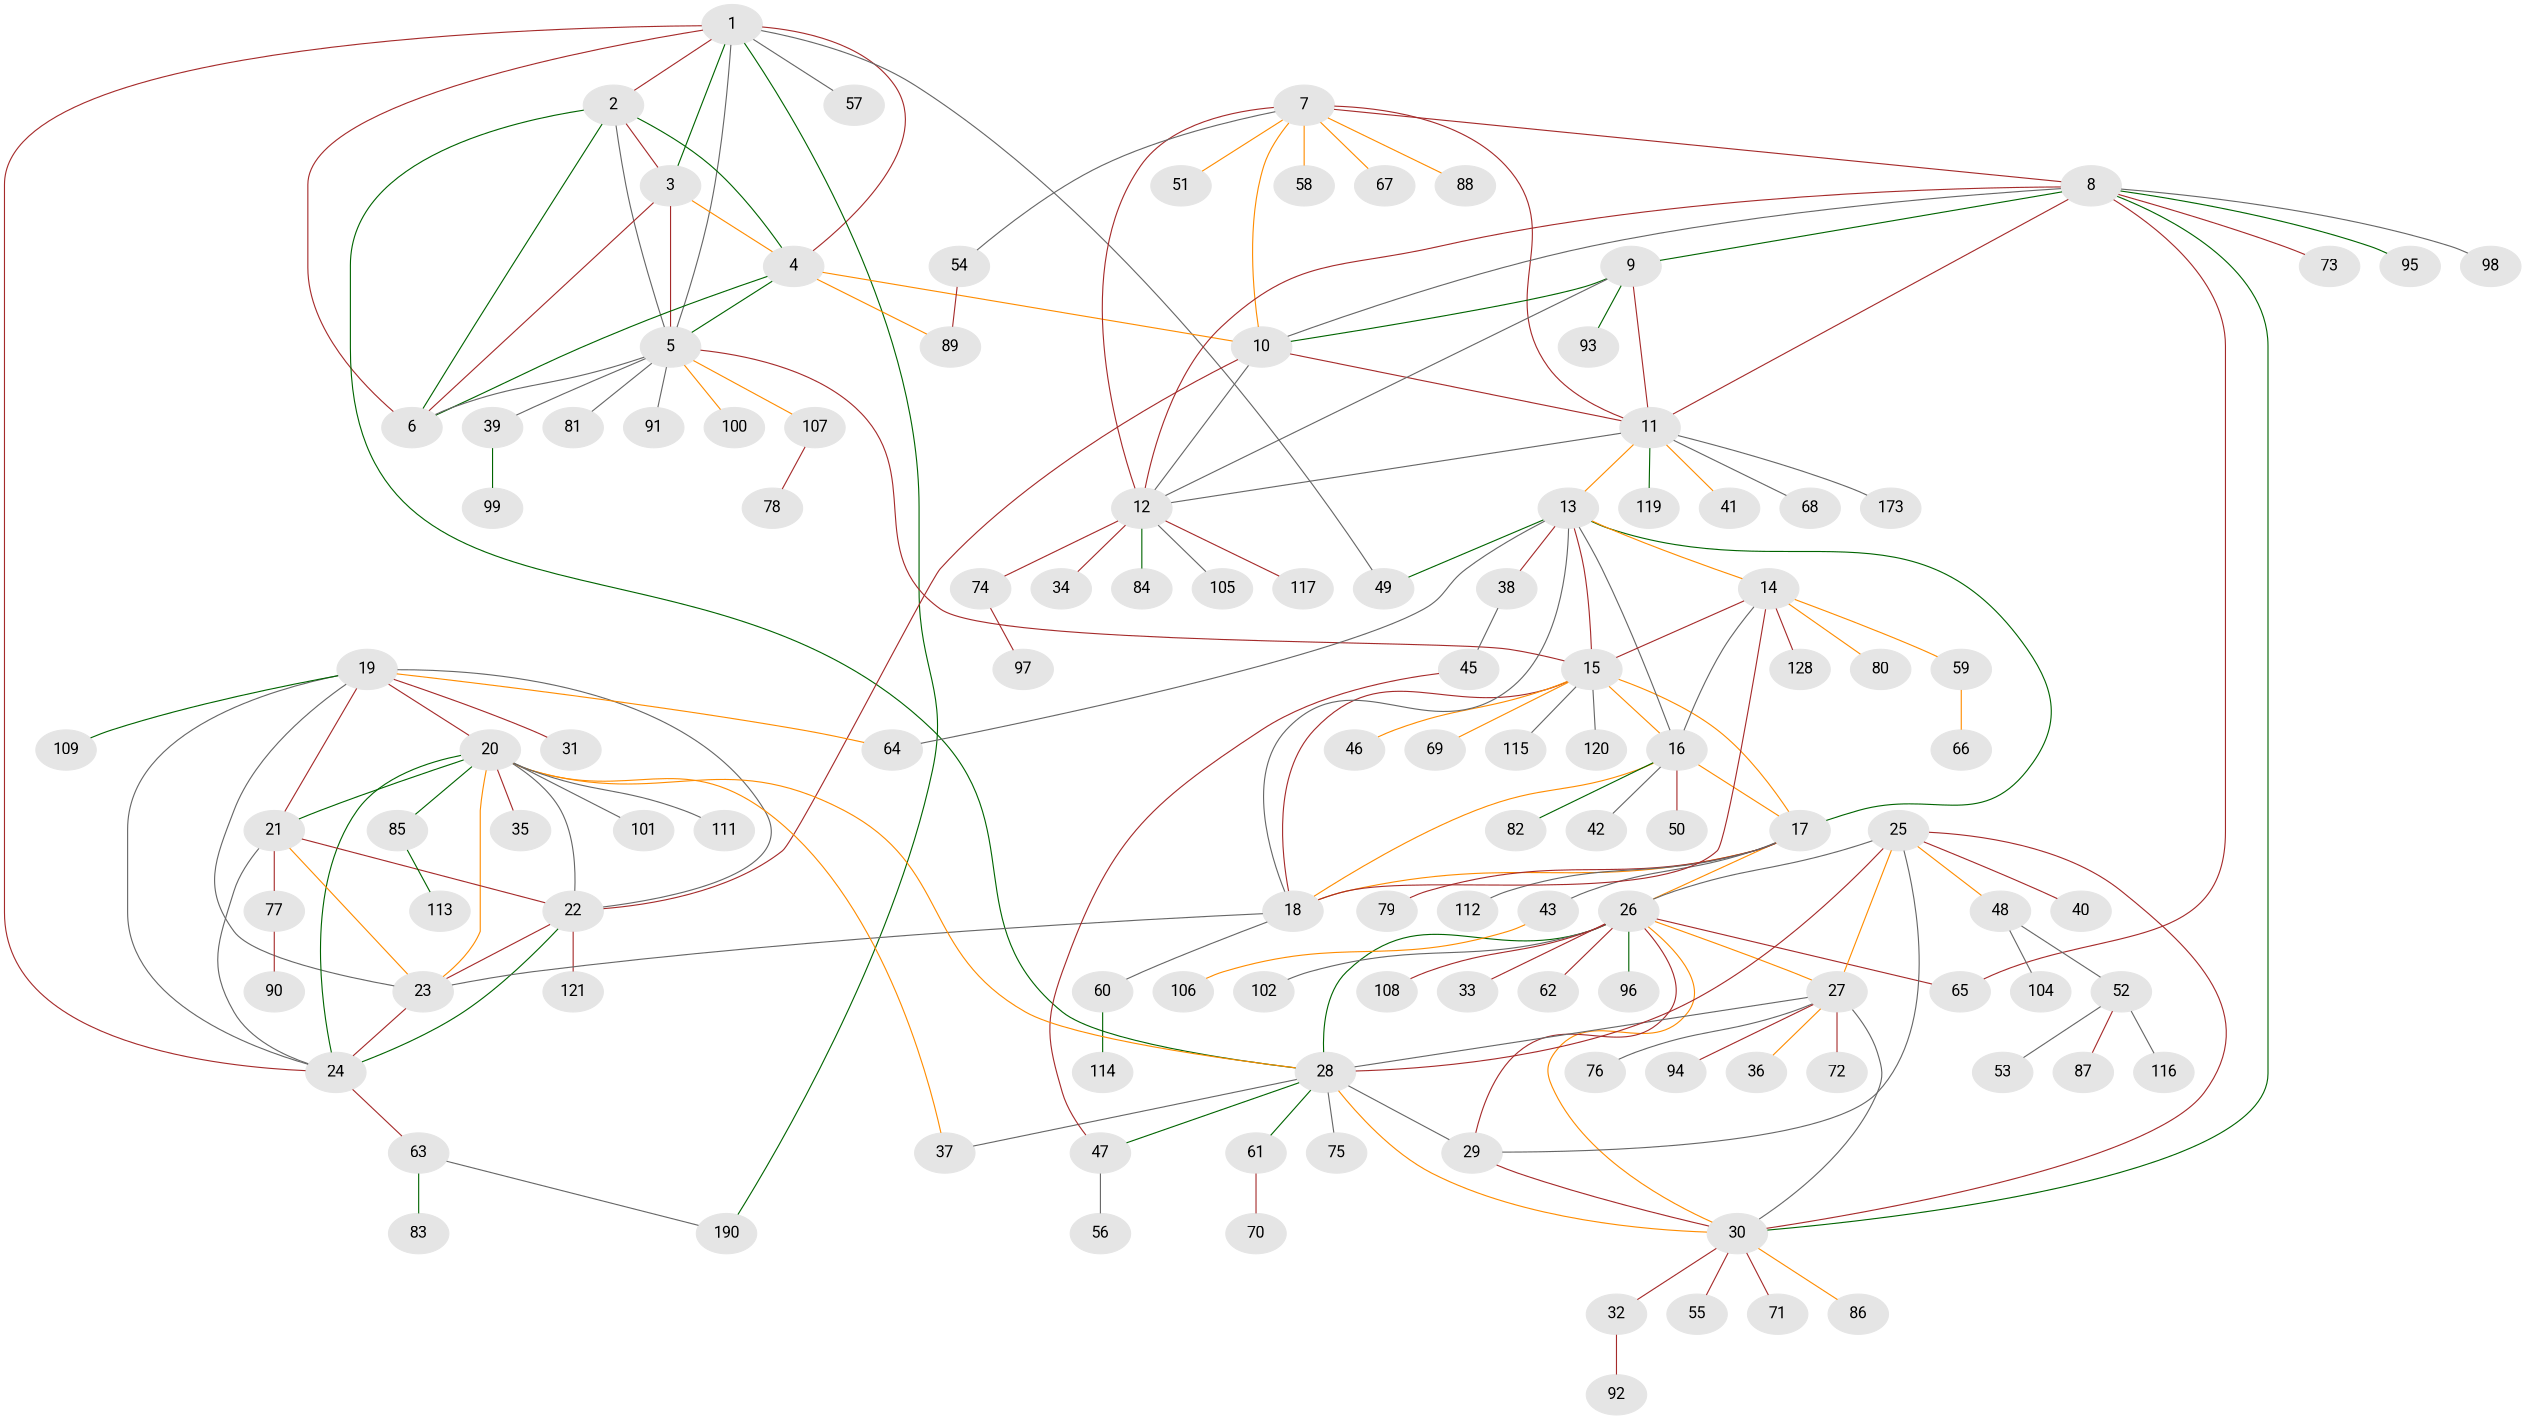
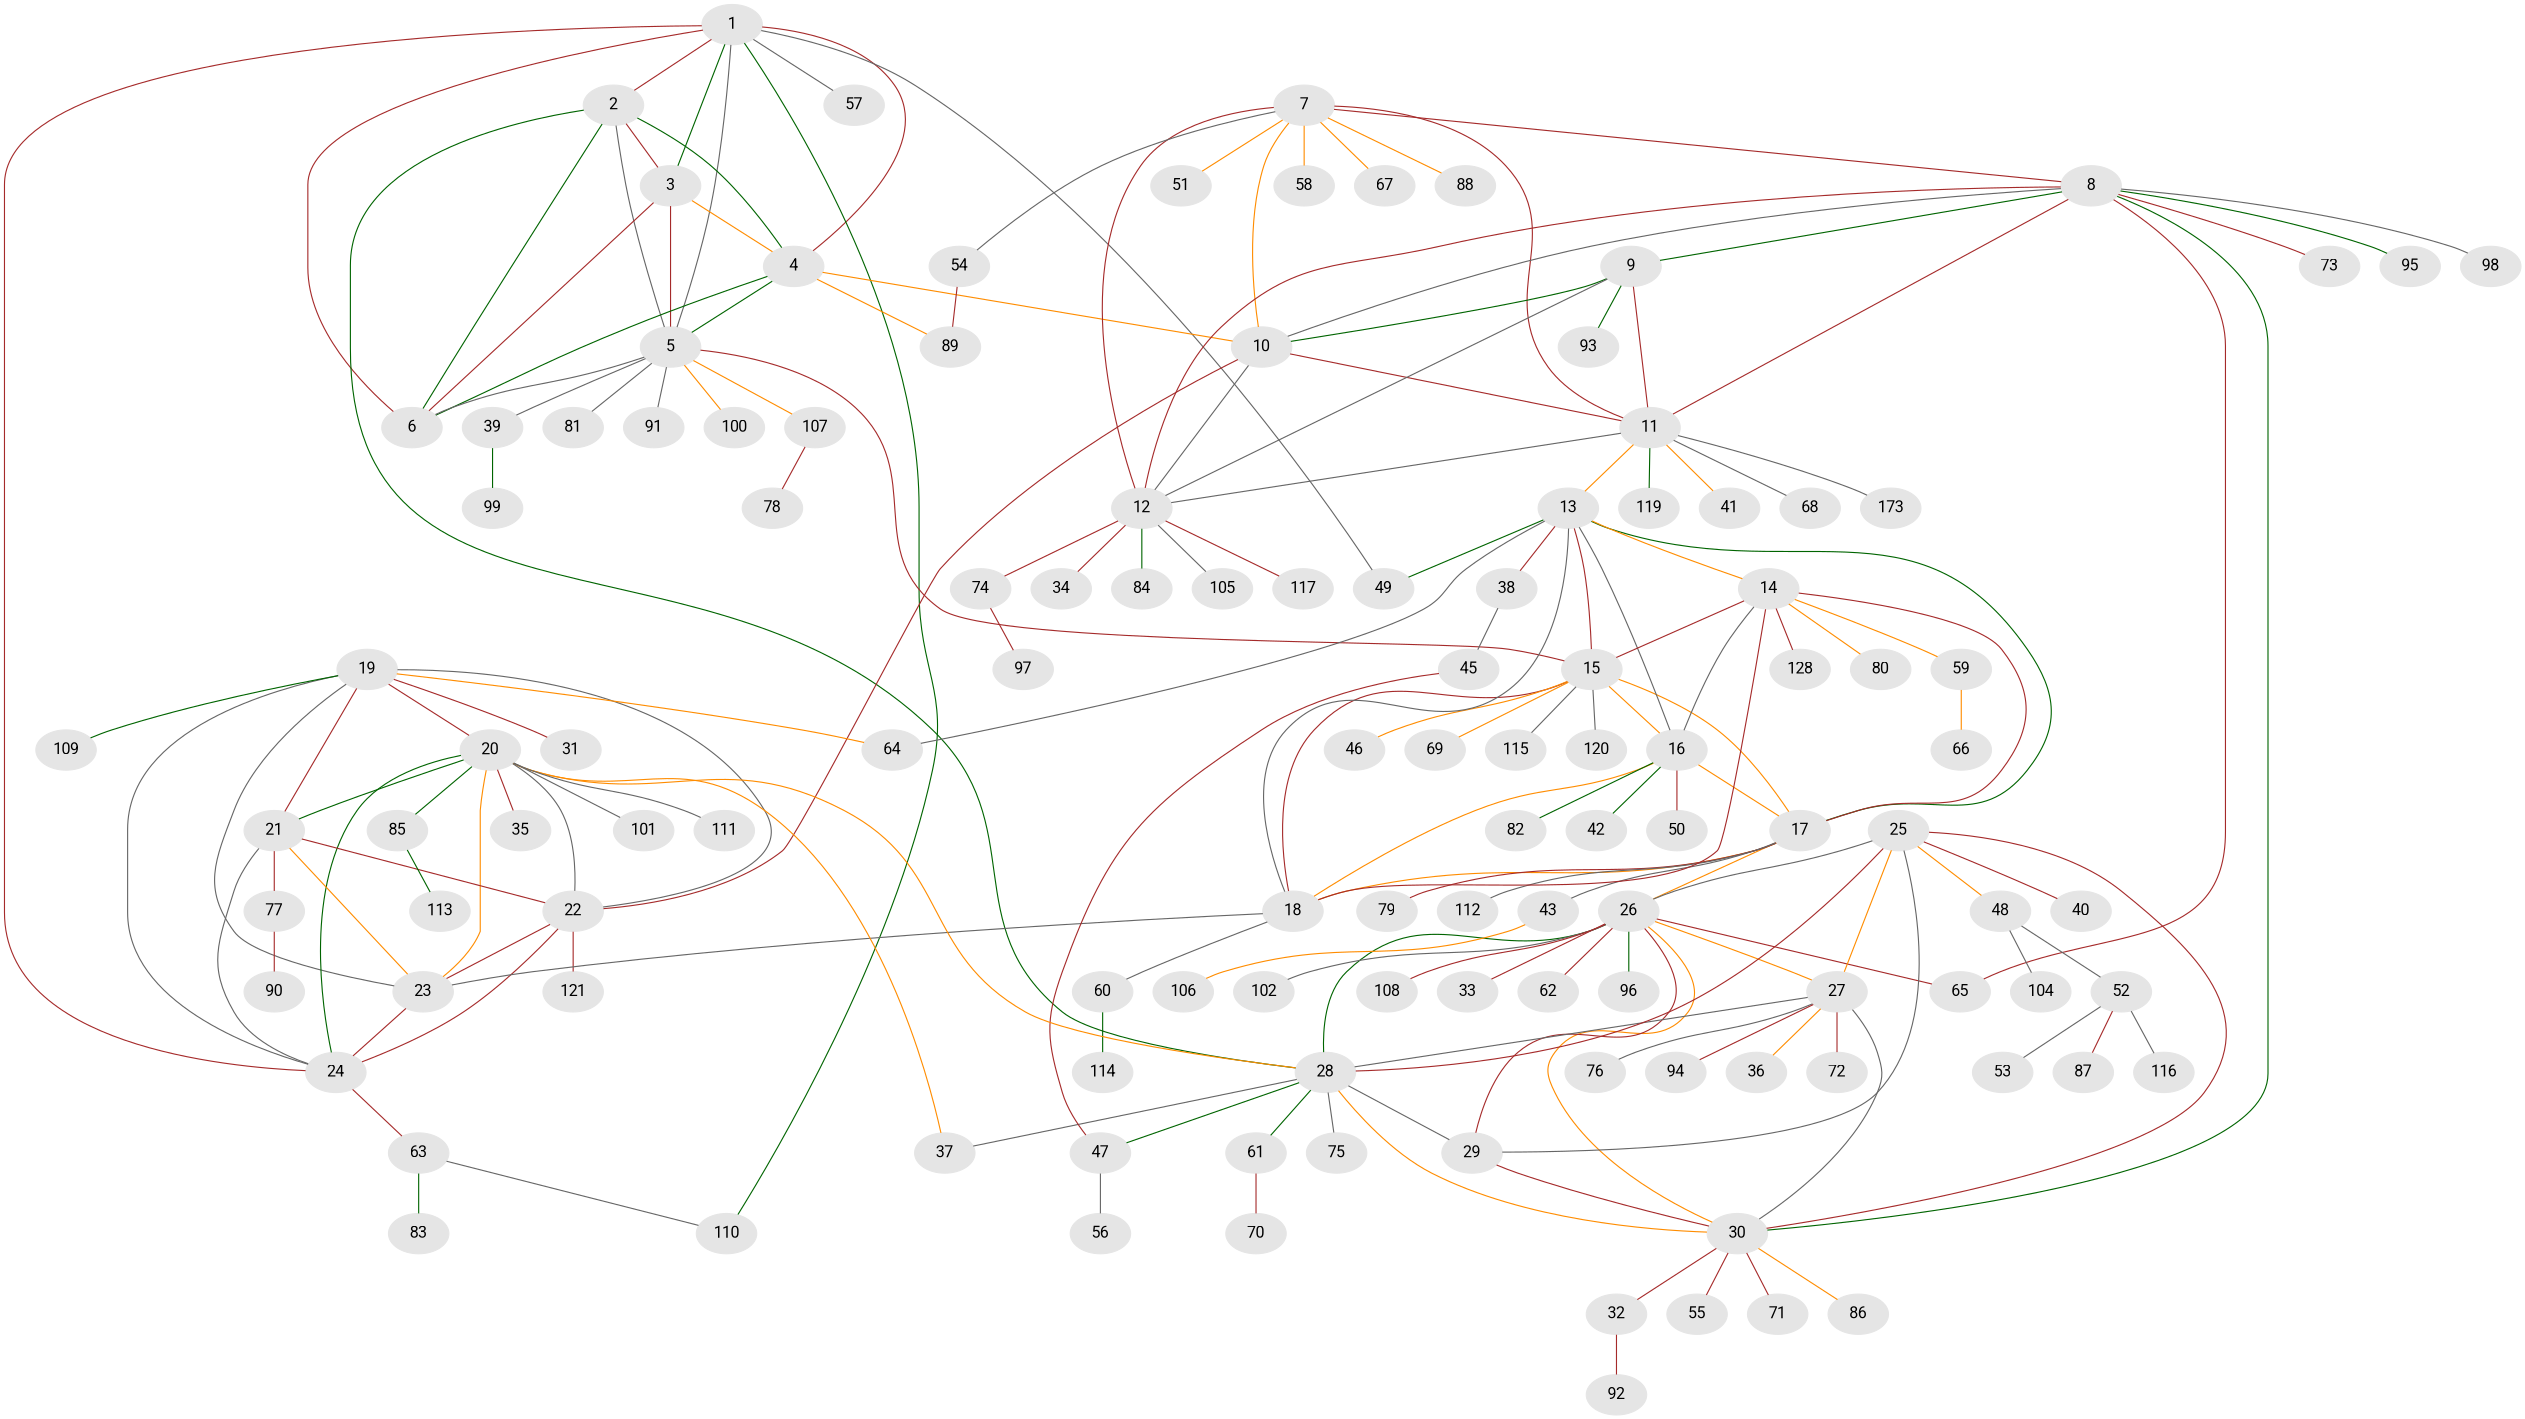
none -> (2025, 697)
(1637, 790) -> (1637, 790)
(469, 1008) -> (469, 1008)
(727, 1234) -> (727, 1234)
